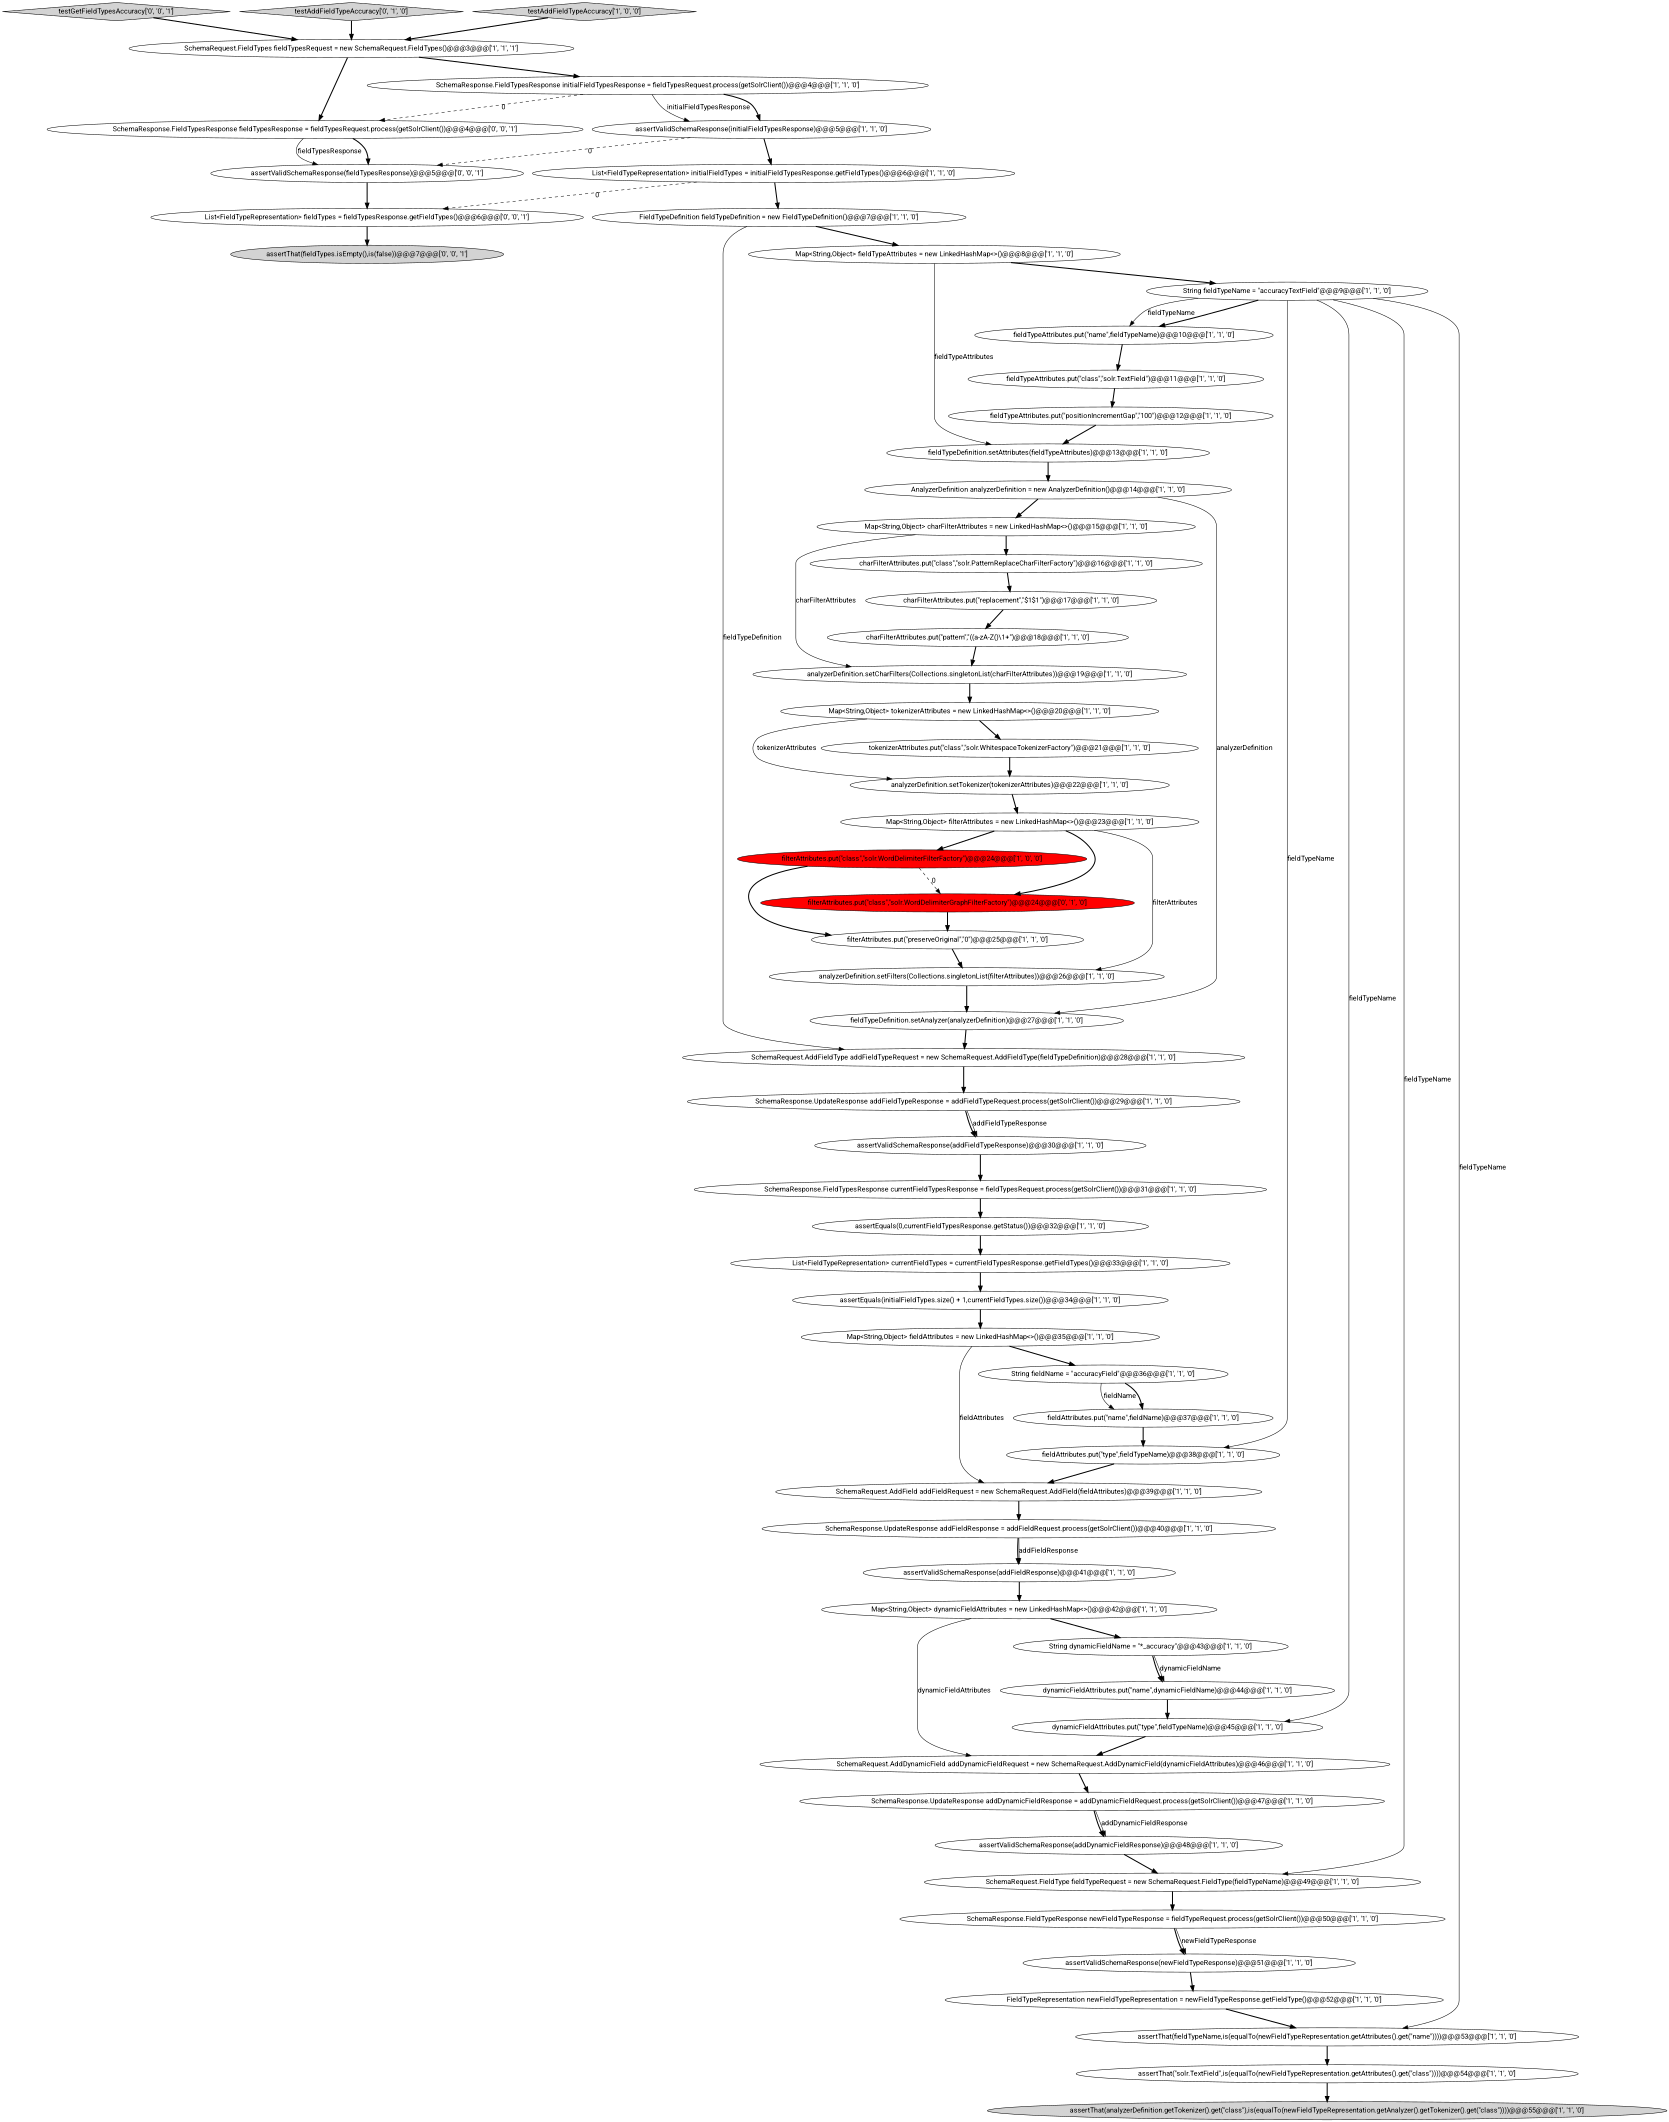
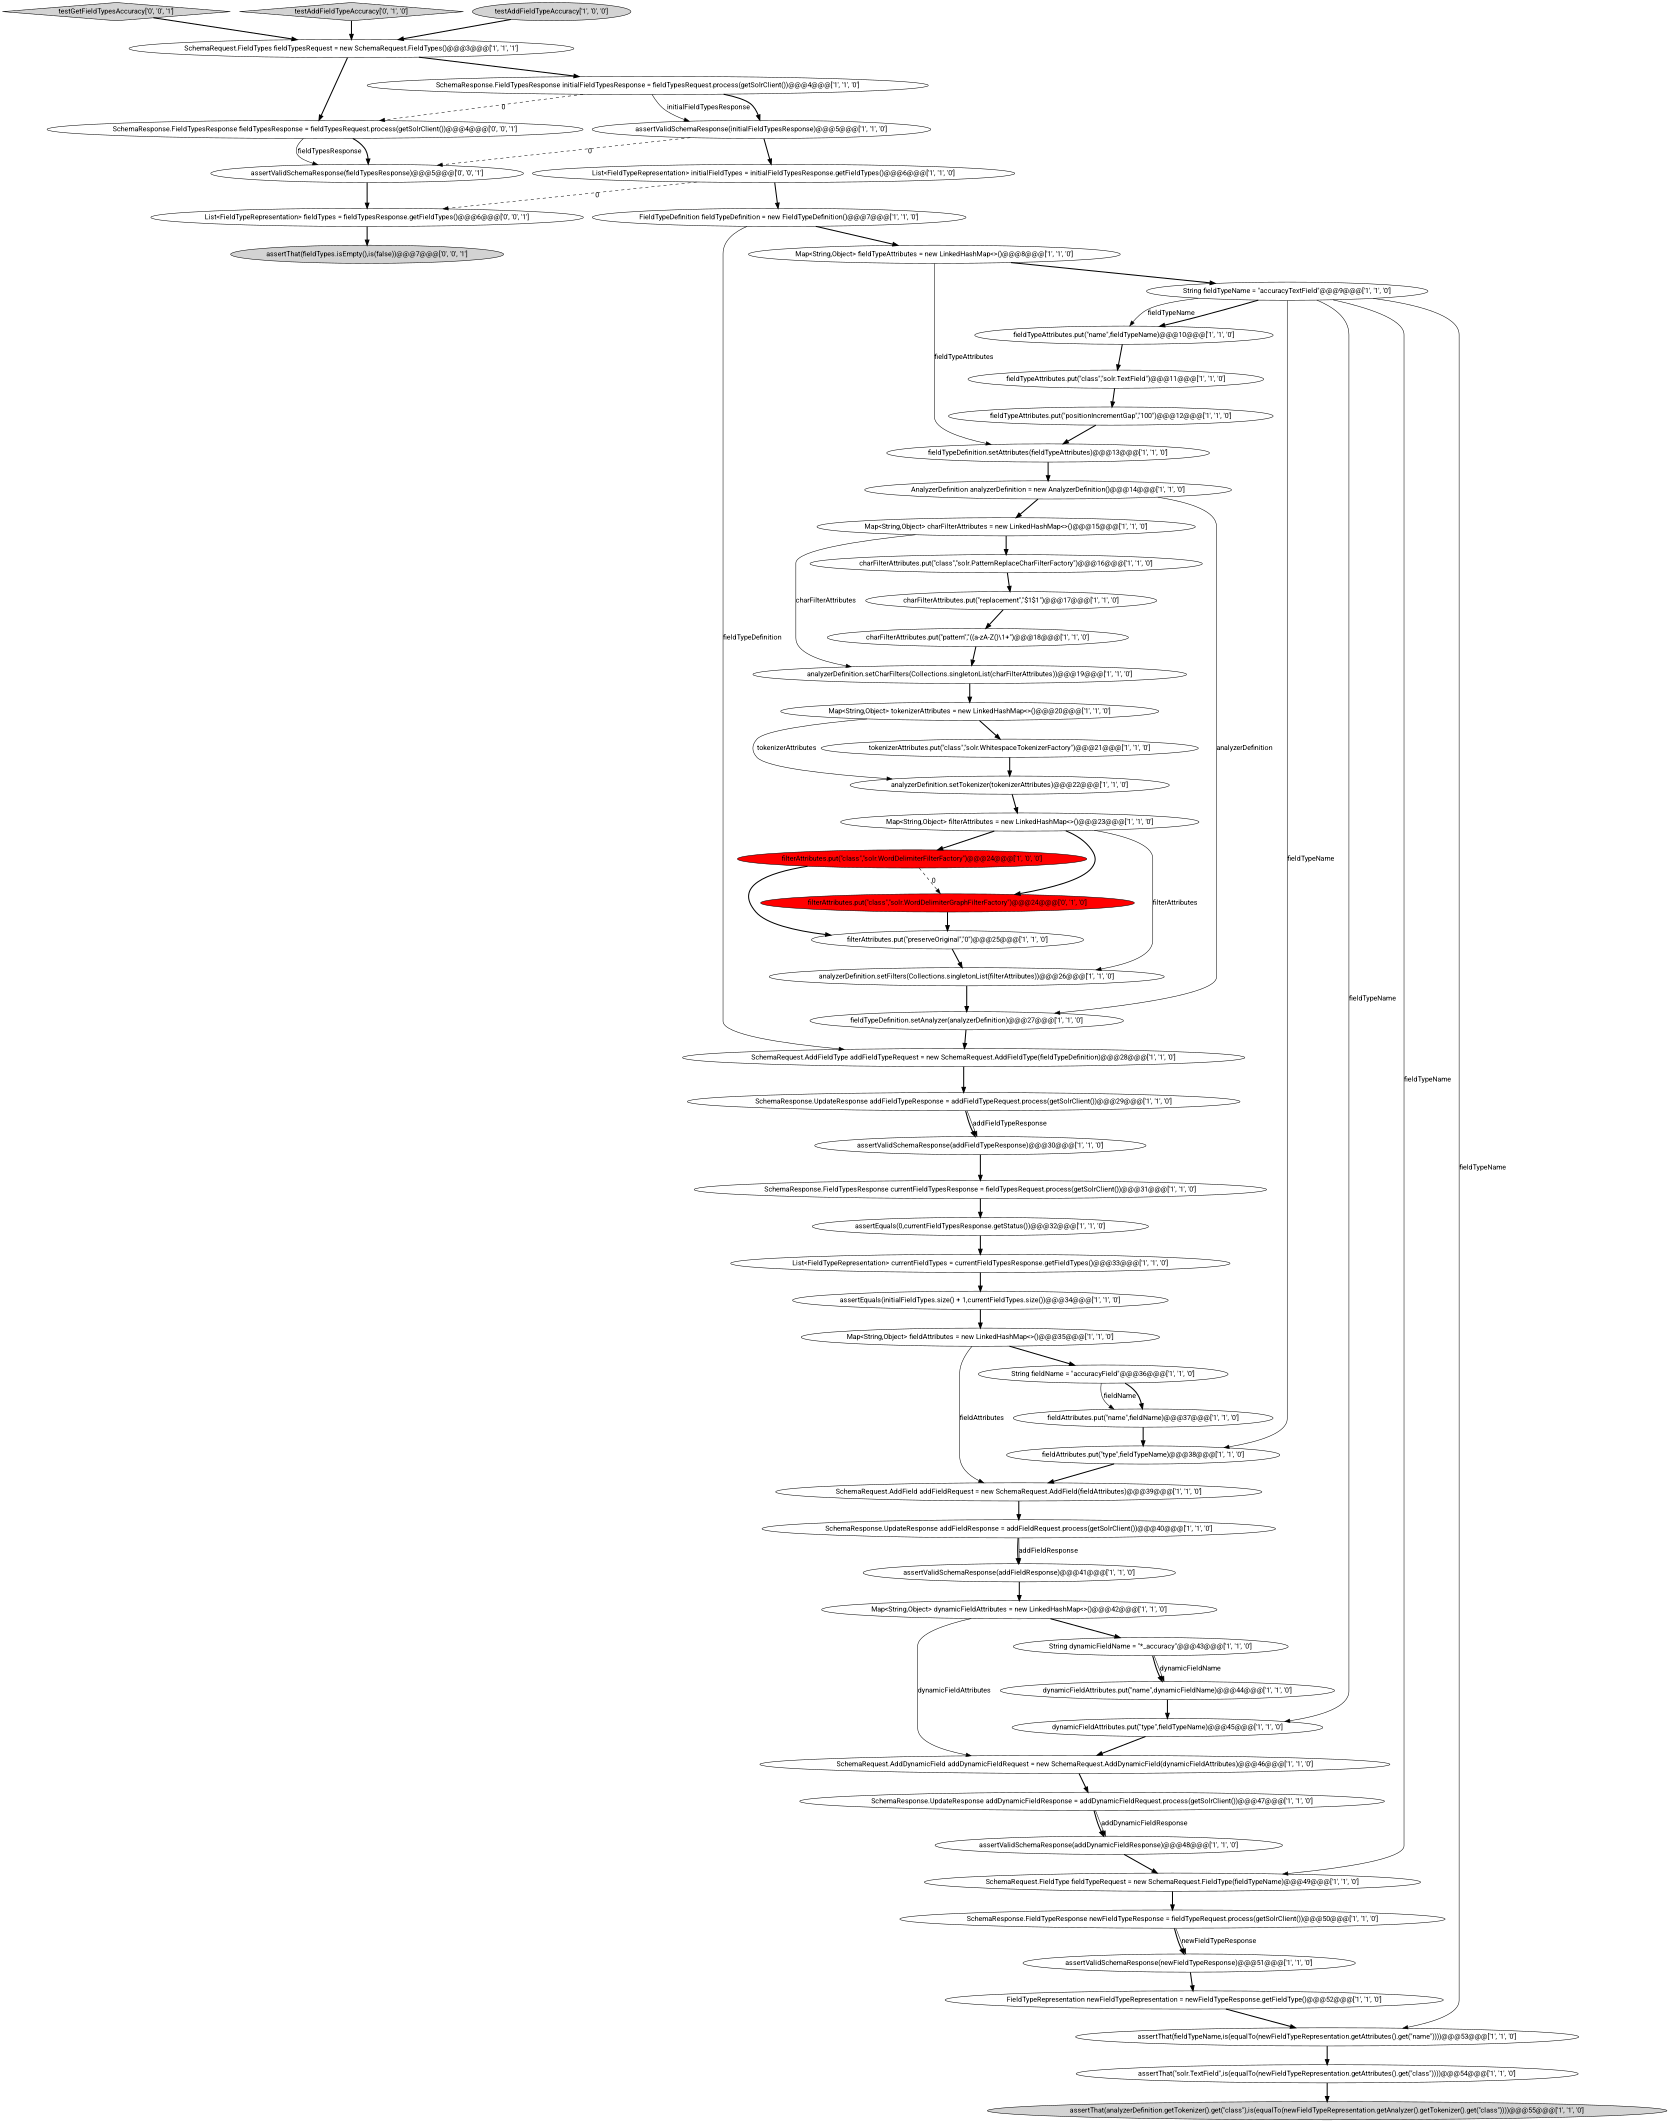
(585, 12) -> (552, 12)
